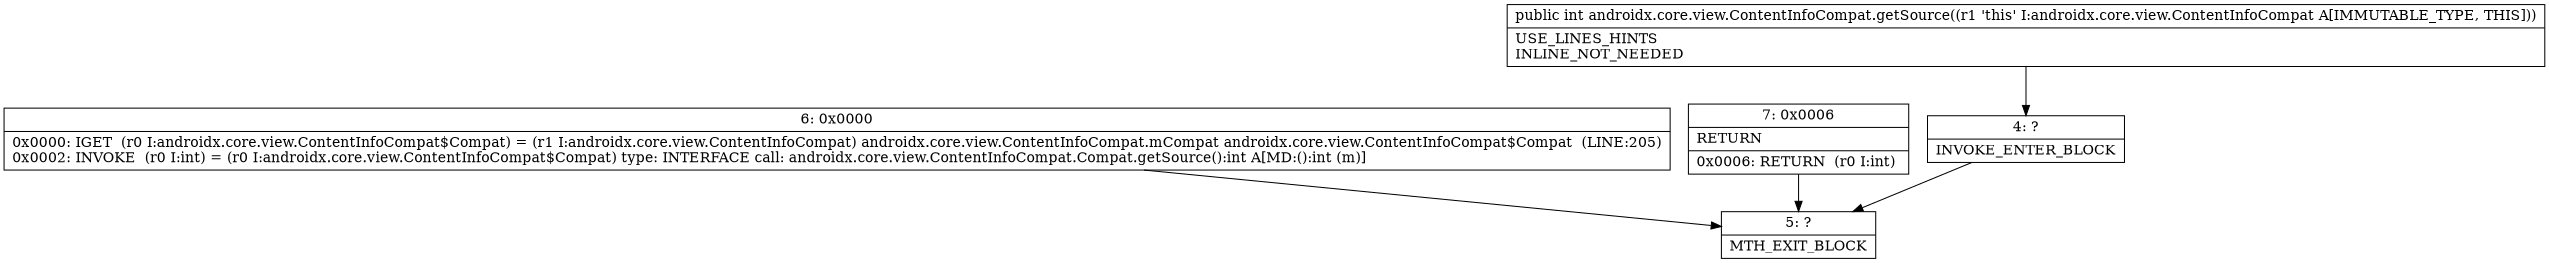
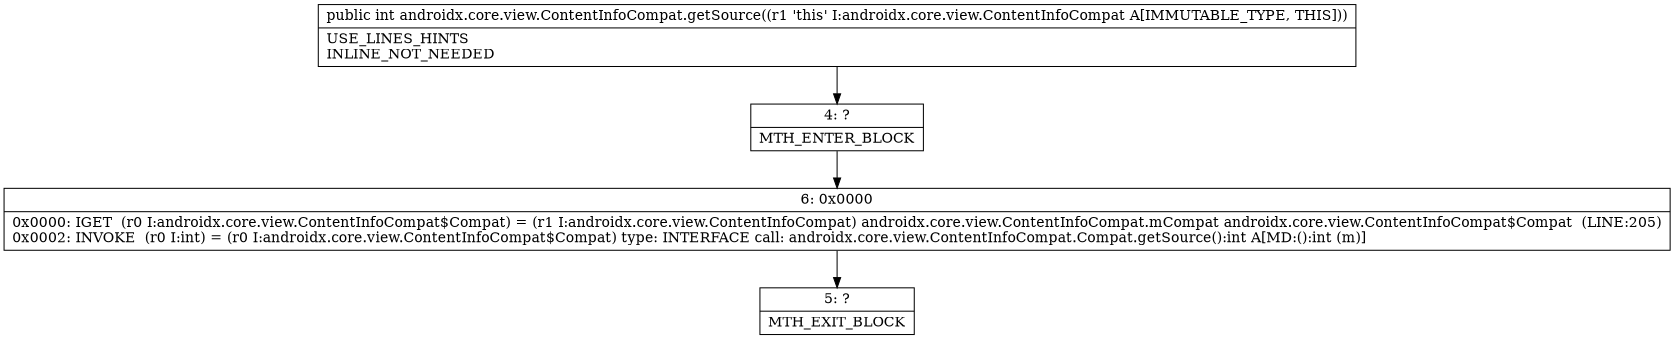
(1799, 139) -> none
(2026, 150) -> (837, 139)
(1917, 185) -> (837, 165)
